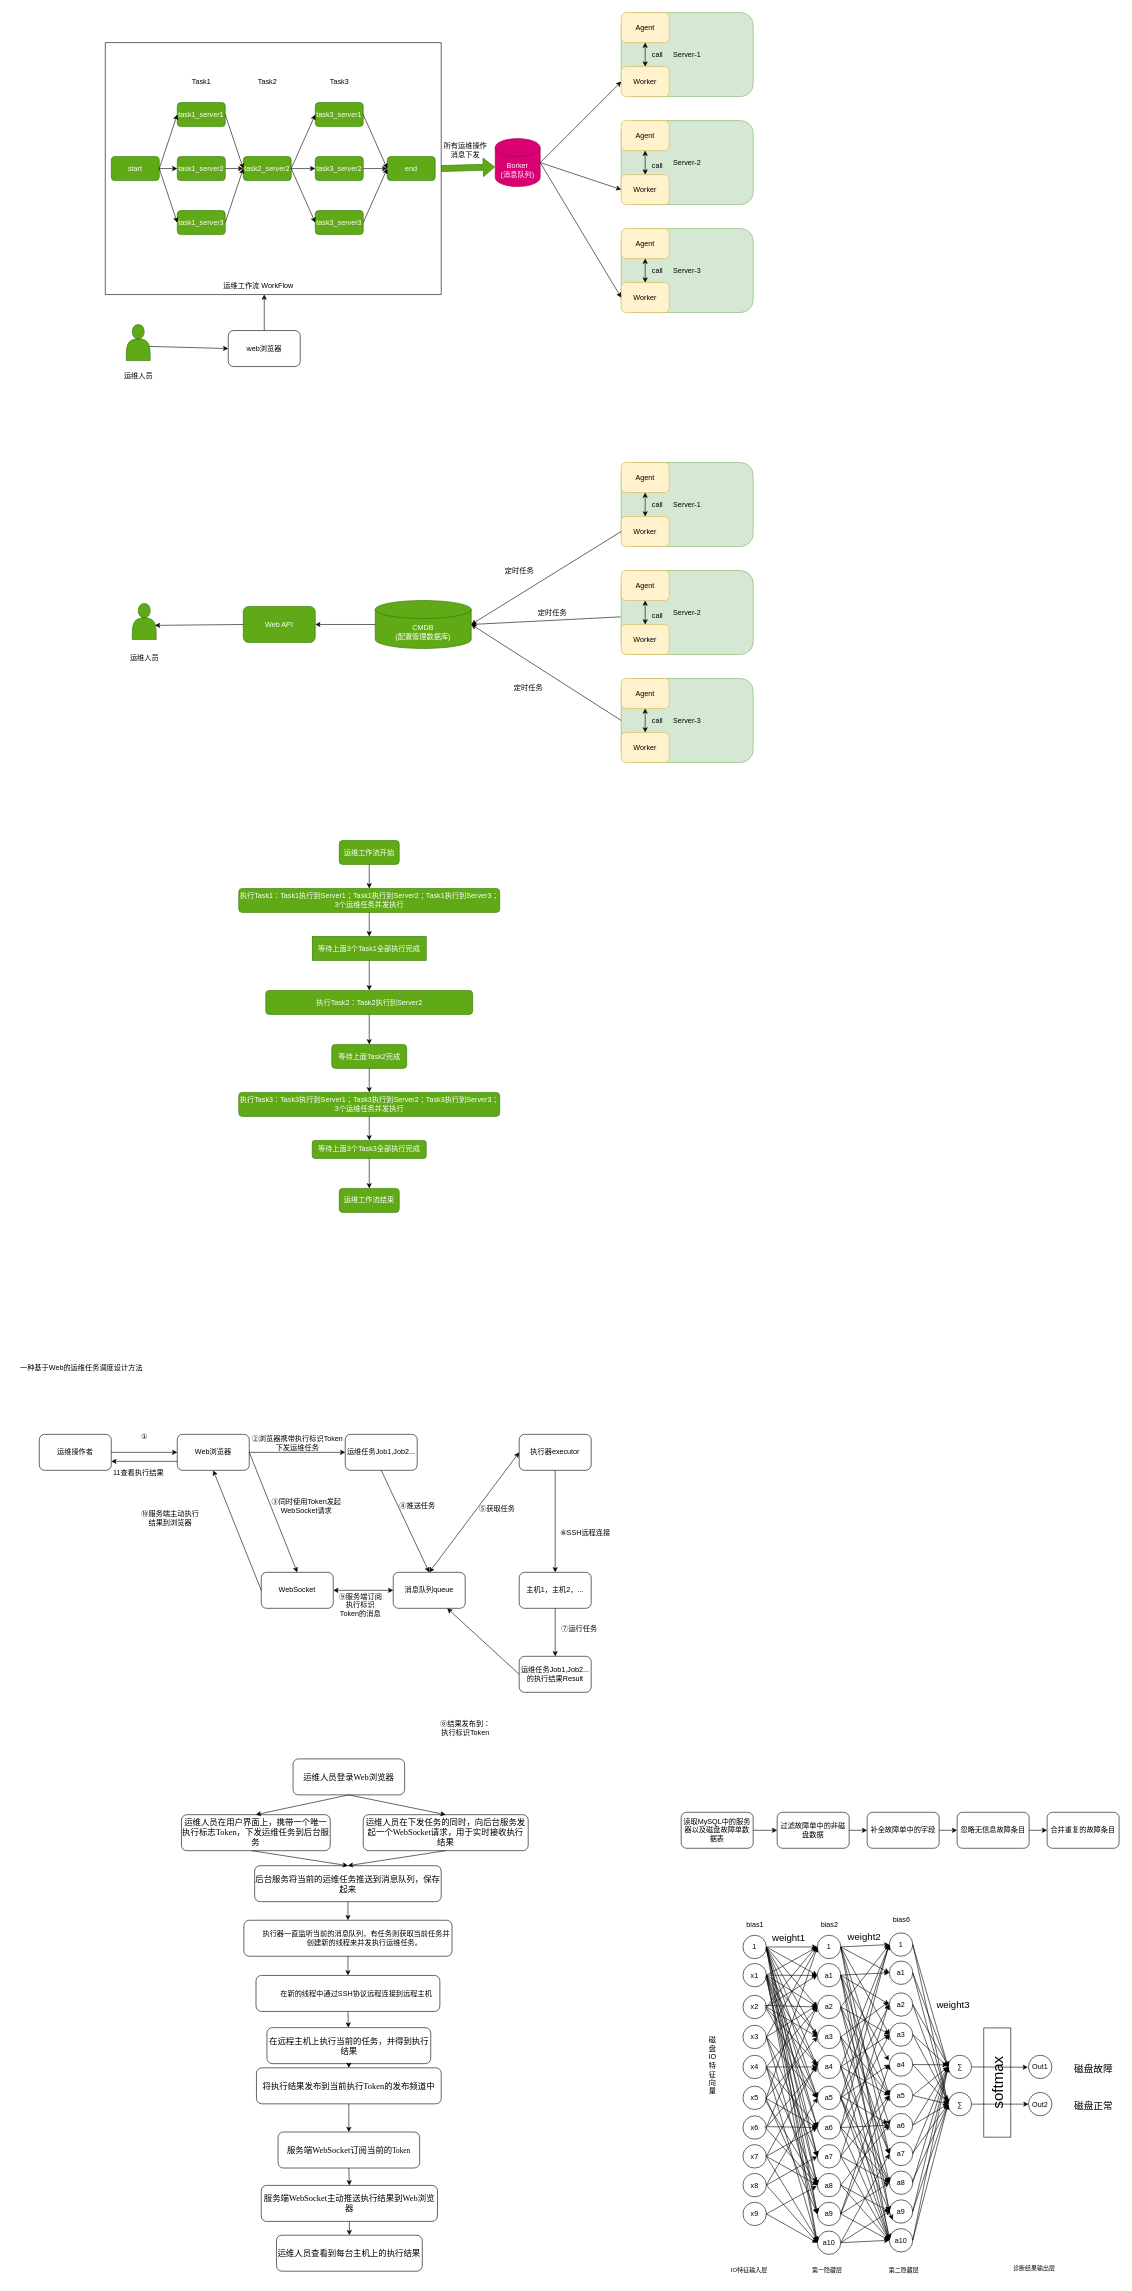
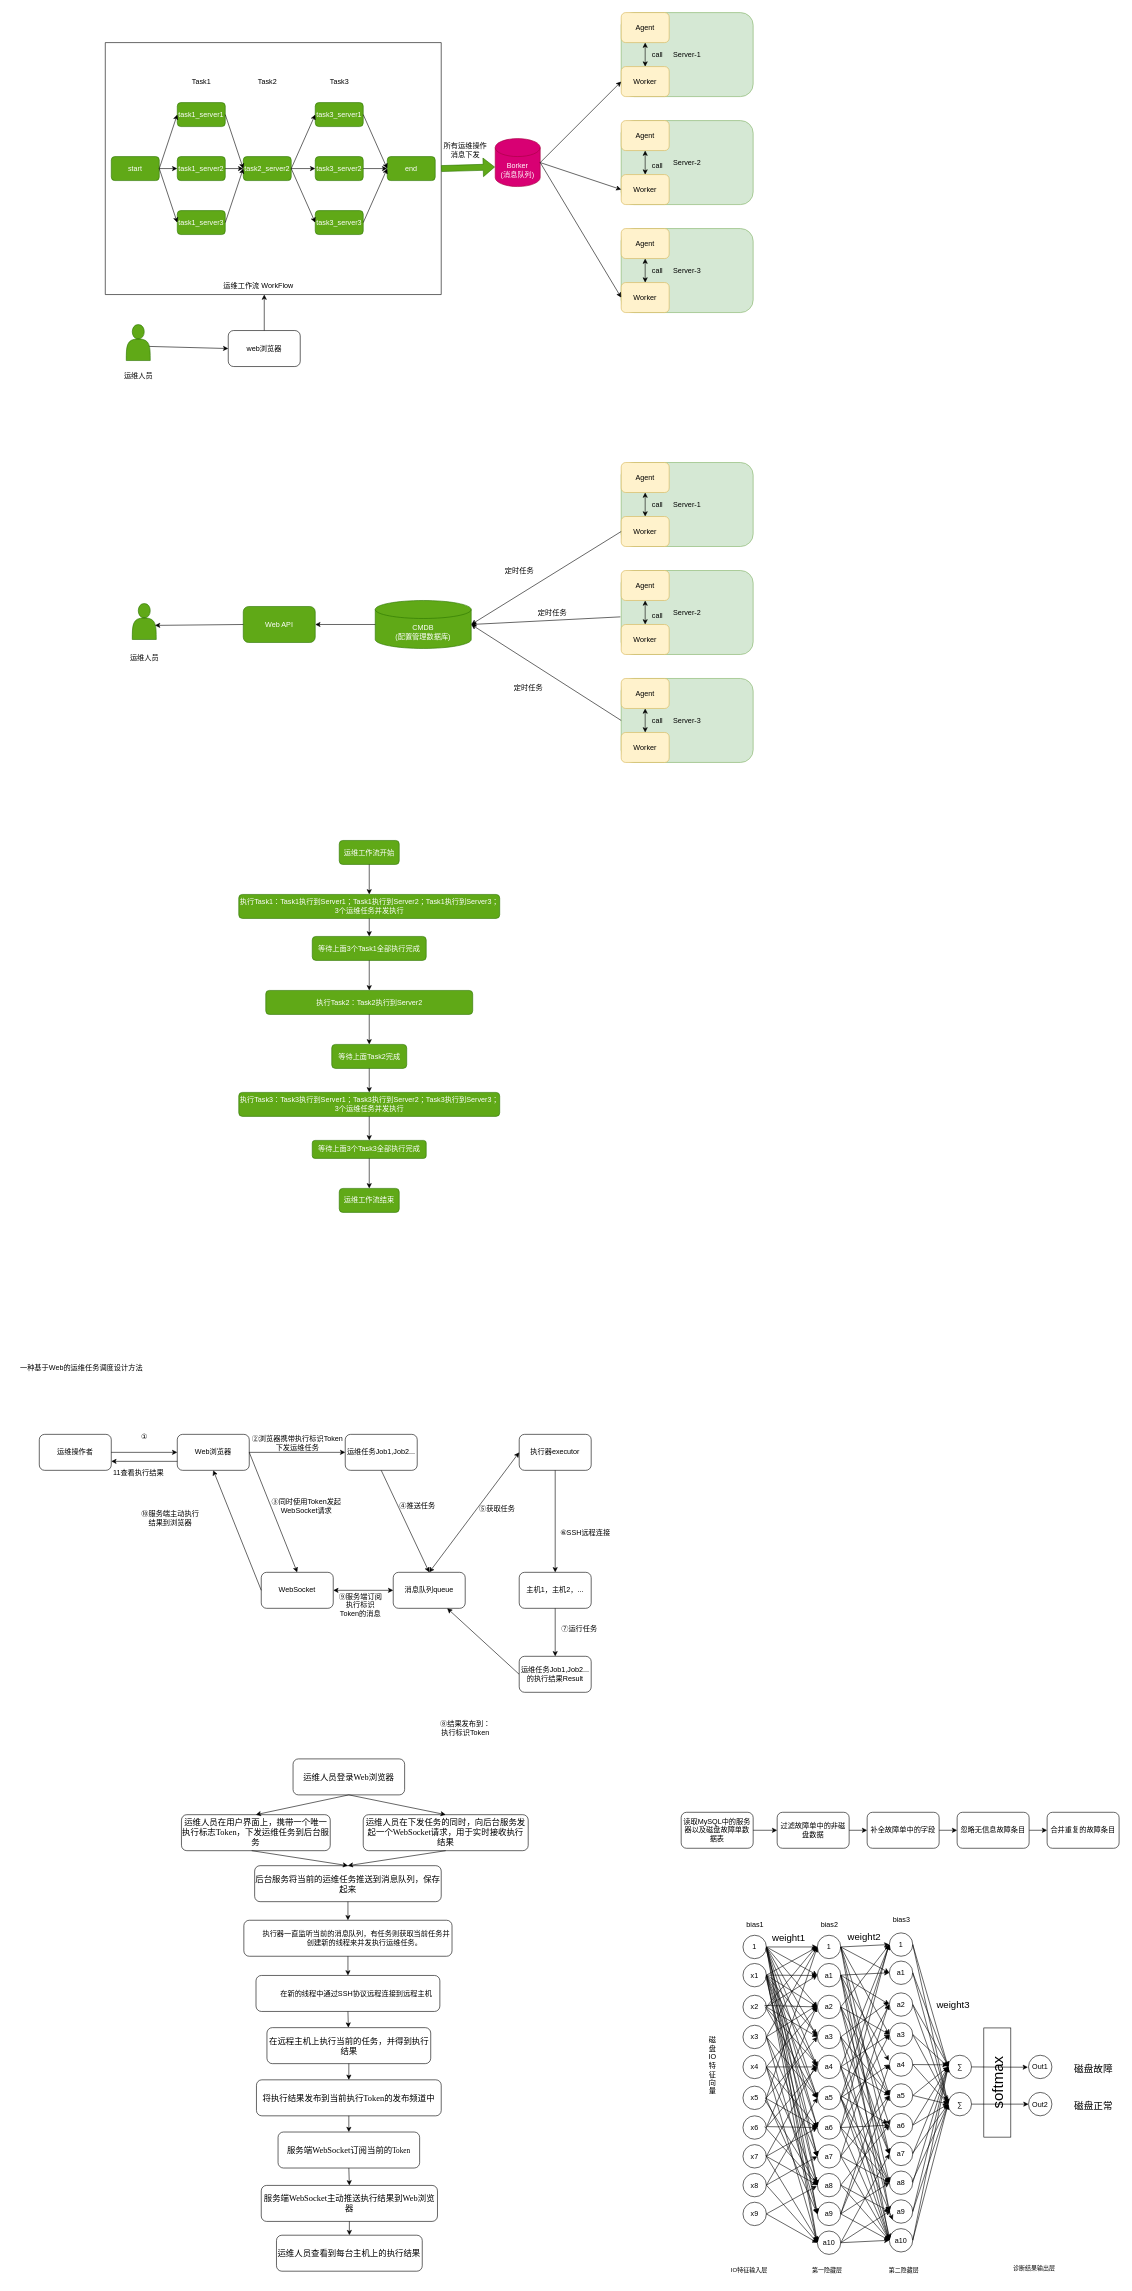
(369, 900) -> (369, 906)
(369, 948) -> (369, 948)
(902, 1920) -> (902, 1920)
(349, 2086) -> (349, 2098)
